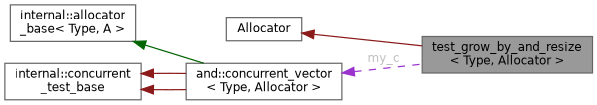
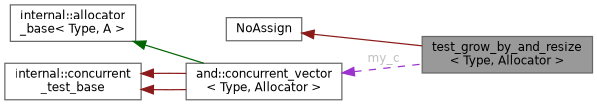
(264, 29) -> (264, 29)
